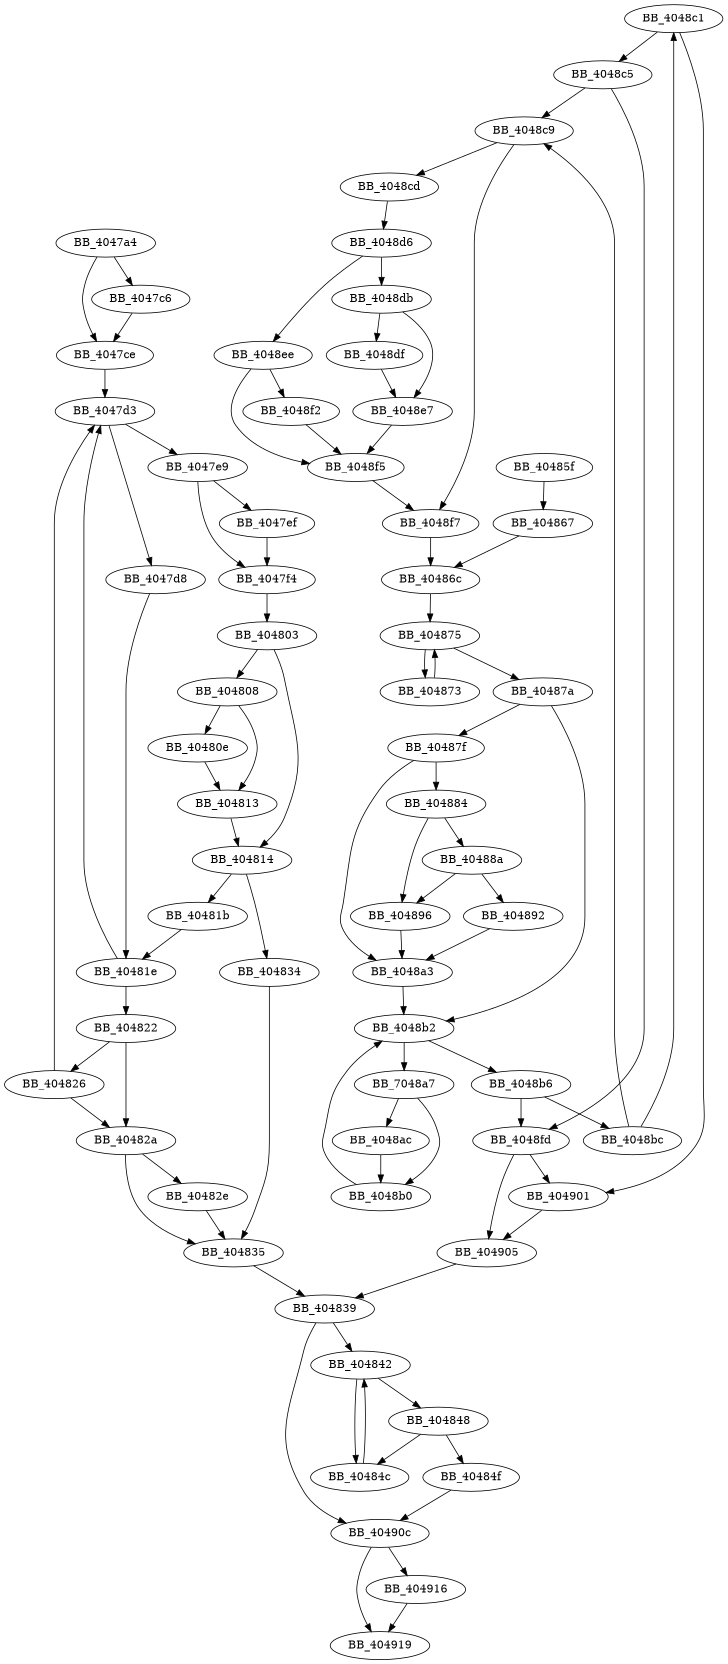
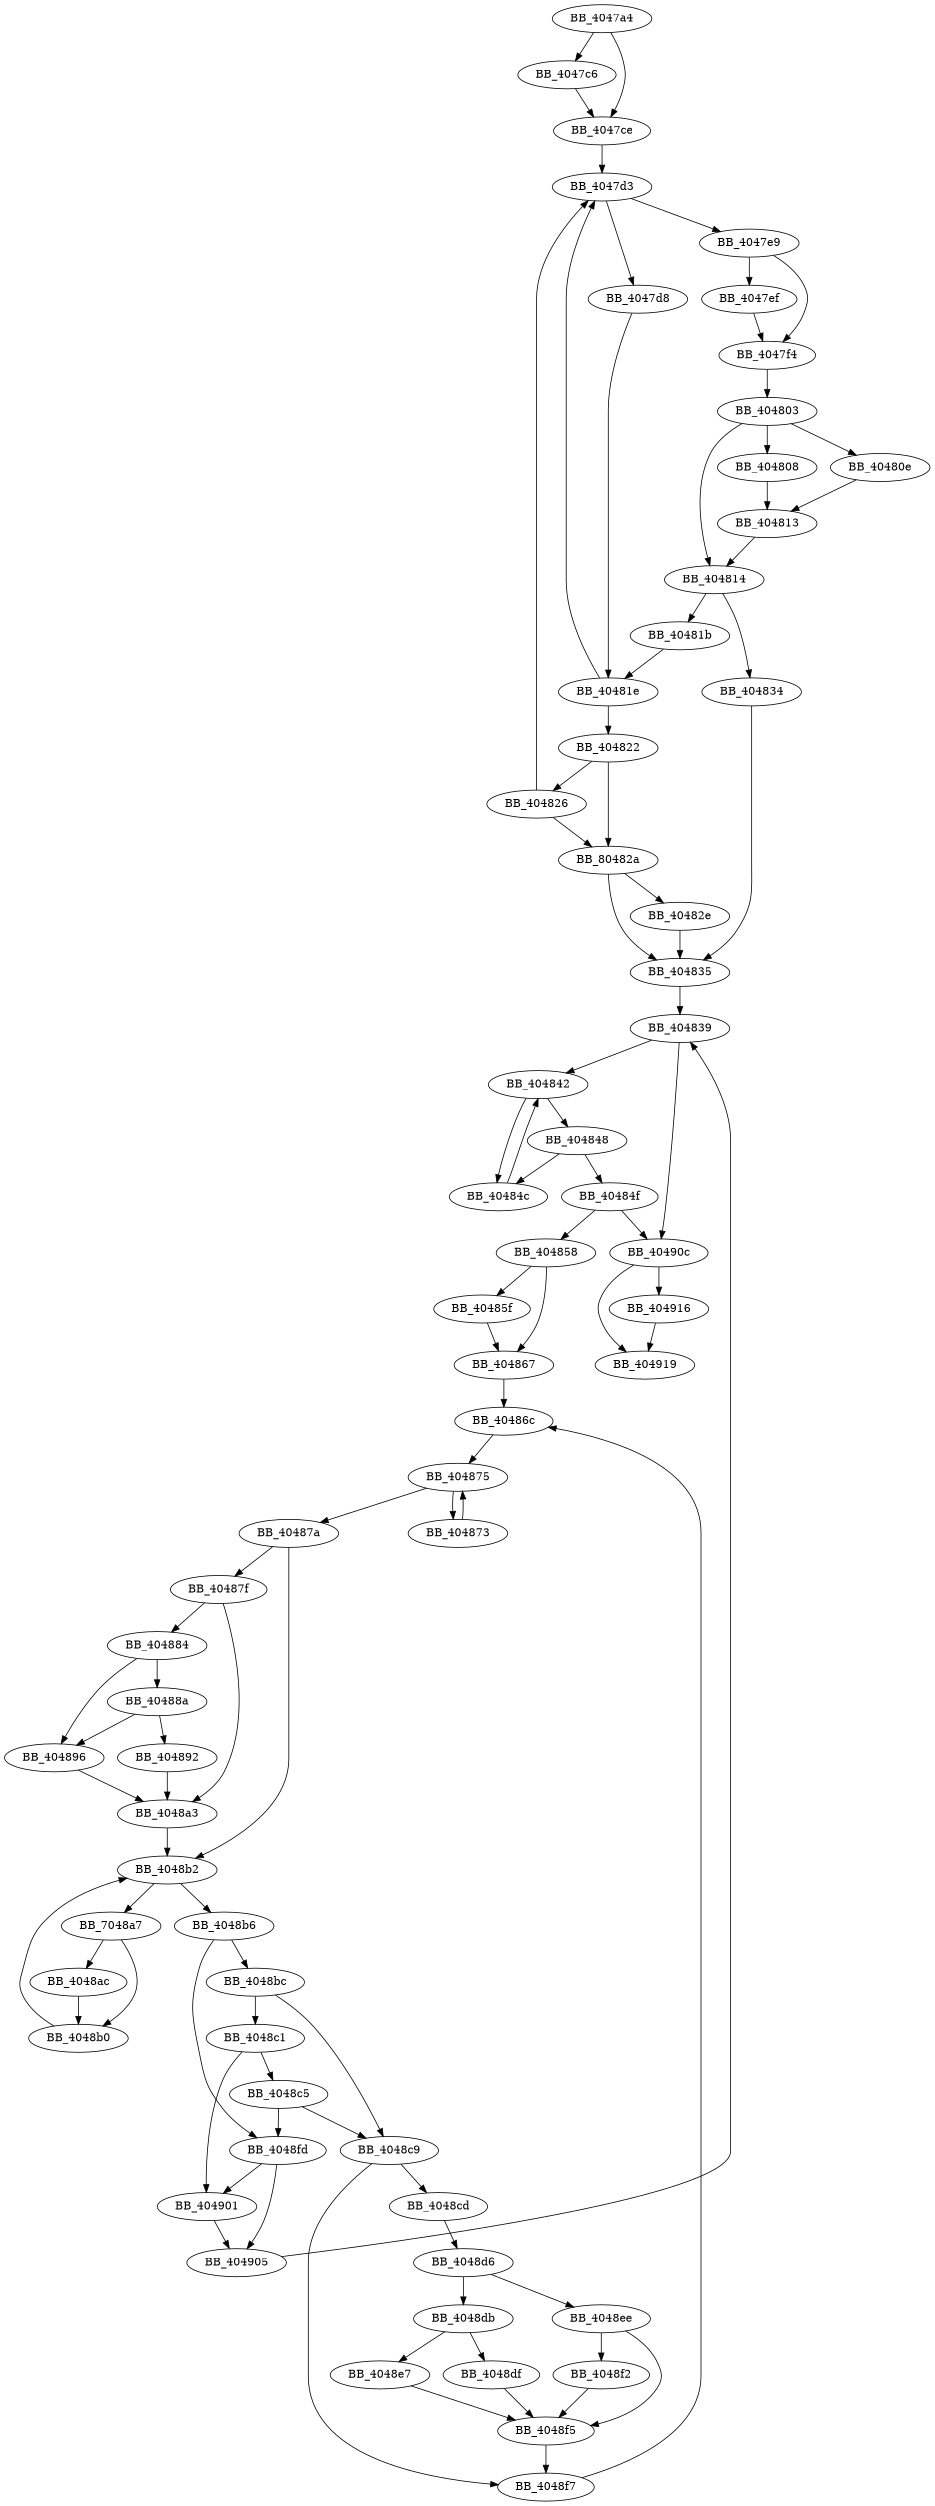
(387, 380) -> (516, 2400)
(214, 716) -> (820, 438)
(126, 1141) -> (608, 860)
none -> (546, 1253)
